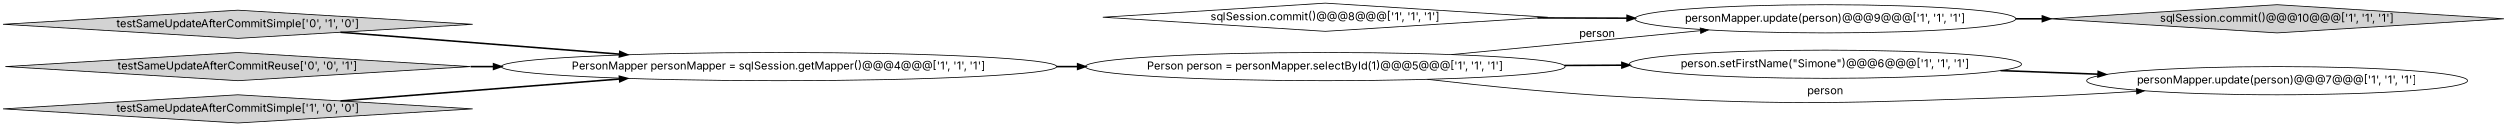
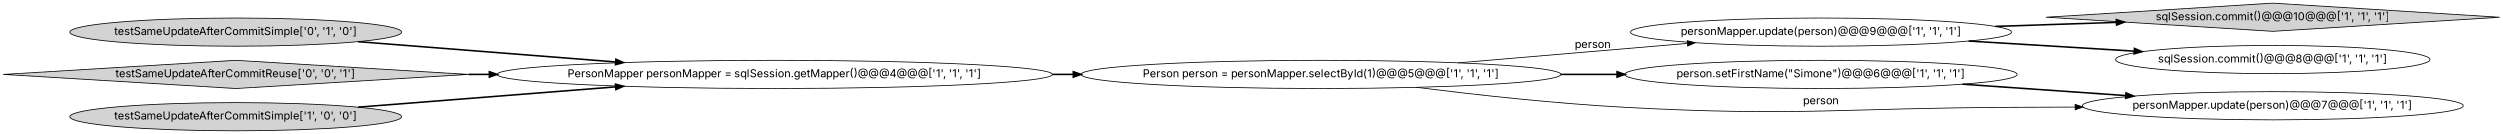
(1325, 17) -> (2273, 60)
(1582, 18) -> (2051, 46)
(238, 24) -> (236, 32)
(238, 109) -> (236, 117)
